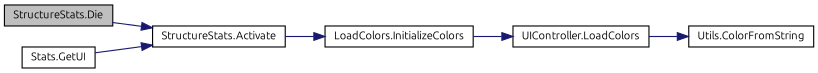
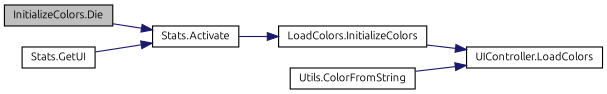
(59, 15) -> (59, 15)
(219, 36) -> (196, 36)
(663, 36) -> (435, 69)
